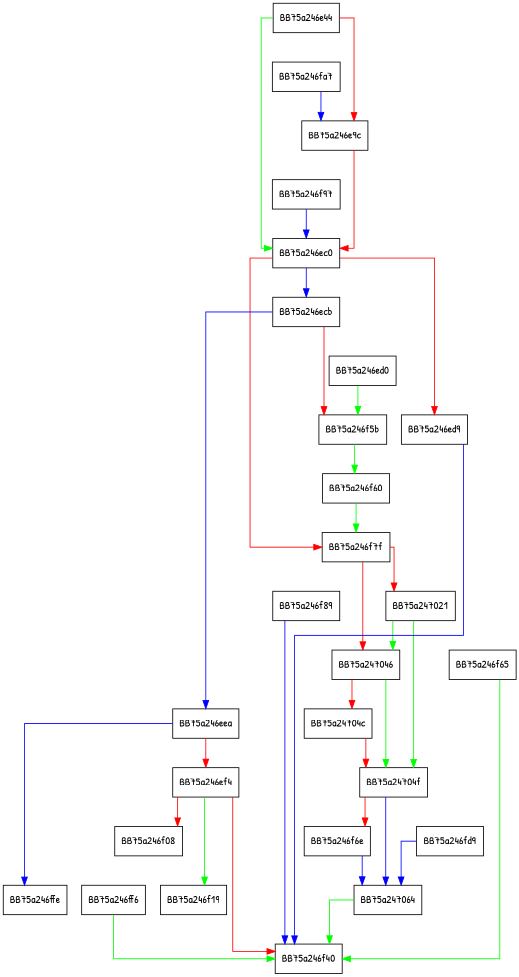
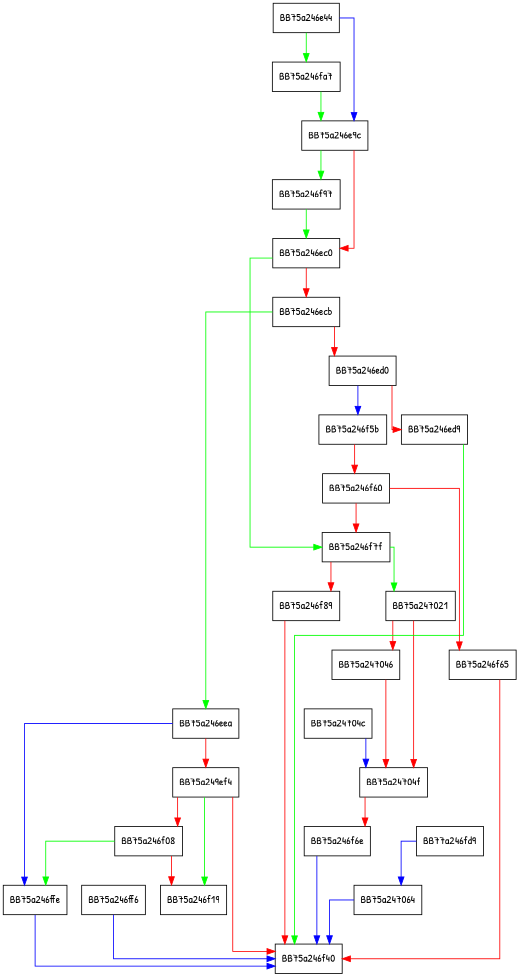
(354, 58) -> (354, 58)
(321, 102) -> (321, 102)
(261, 129) -> (306, 43)
none -> (321, 161)
(306, 220) -> (306, 220)
(306, 278) -> (306, 278)
(434, 285) -> (392, 408)
(324, 367) -> (334, 337)
(358, 396) -> (358, 396)
(250, 423) -> (250, 423)
(355, 455) -> (355, 455)
(206, 473) -> (206, 473)
none -> (457, 488)
(356, 514) -> (356, 514)
(394, 563) -> (394, 563)
(363, 602) -> (331, 572)
(393, 630) -> (393, 630)
(324, 635) -> (324, 635)
(352, 690) -> none
(414, 690) -> (414, 690)
(386, 720) -> (386, 720)
(366, 749) -> (366, 749)
(285, 778) -> (285, 778)
(206, 782) -> (206, 782)
(386, 837) -> none
none -> (62, 841)
(450, 841) -> (450, 841)
none -> (172, 866)
(362, 866) -> (317, 896)
(500, 894) -> (500, 894)
(330, 906) -> (330, 906)
(168, 959) -> (168, 959)
none -> (125, 966)
